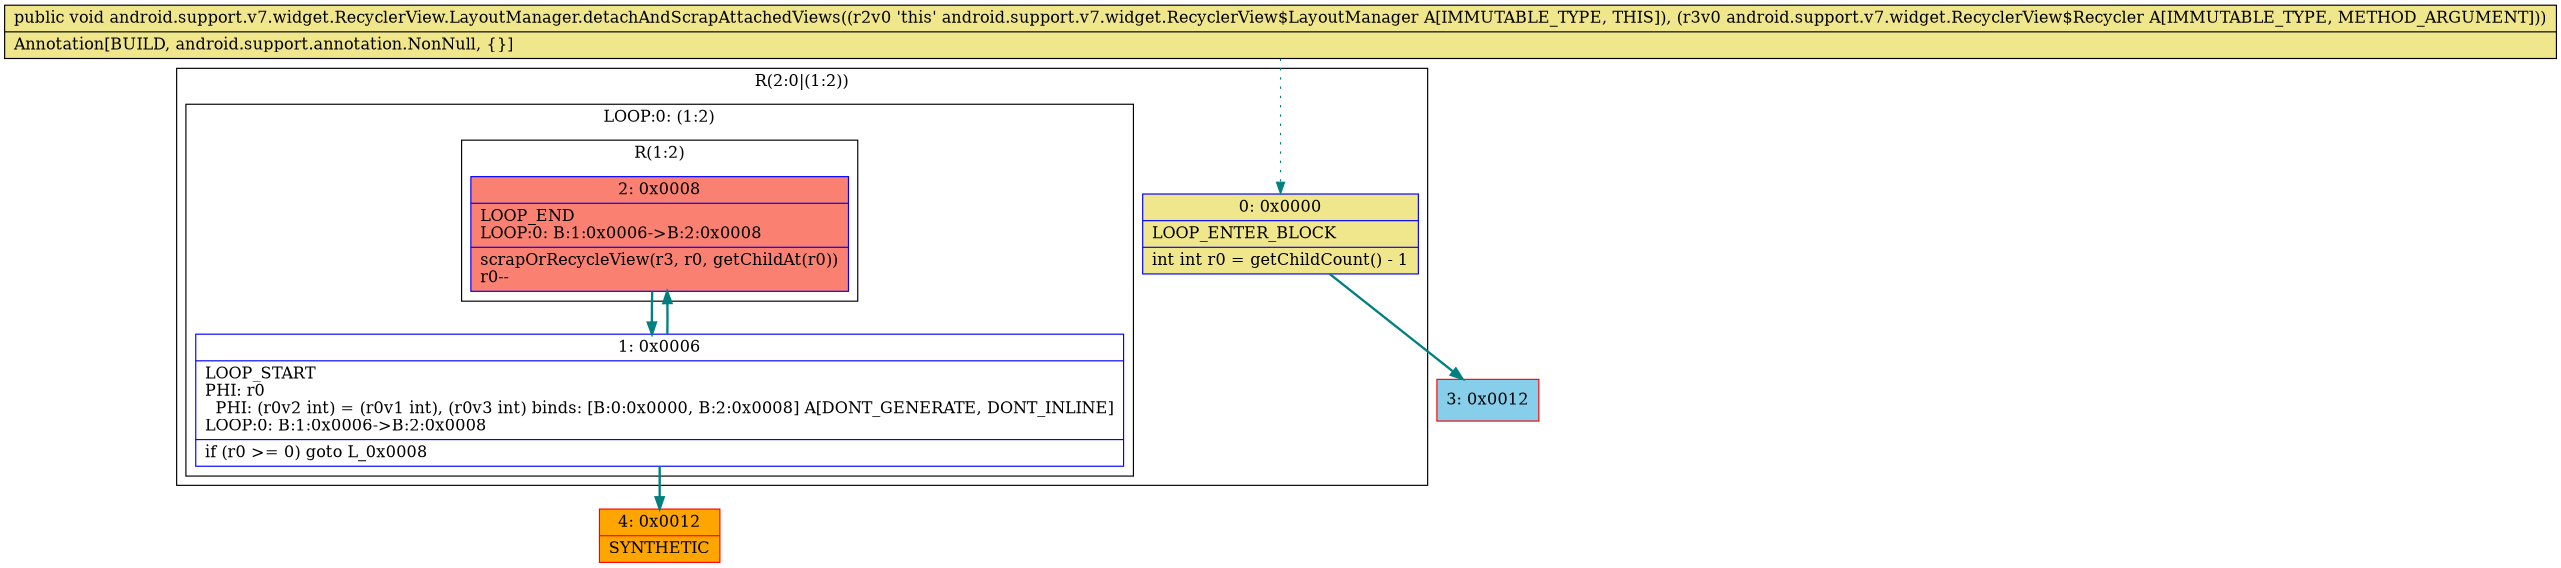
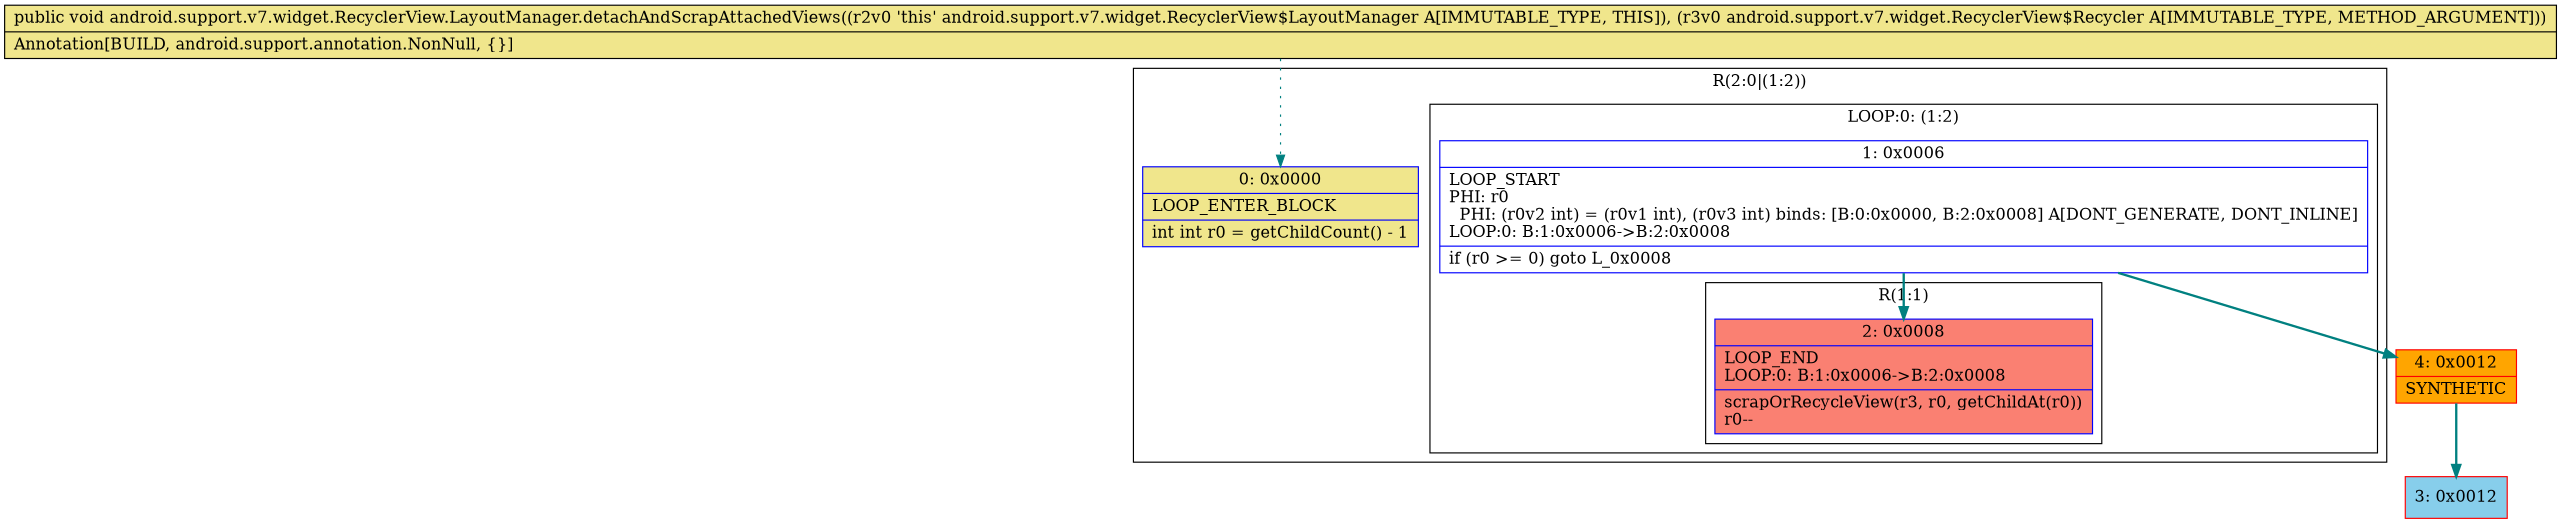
(660, 153) -> (1904, 296)
(652, 309) -> none
(1391, 323) -> (2456, 434)
